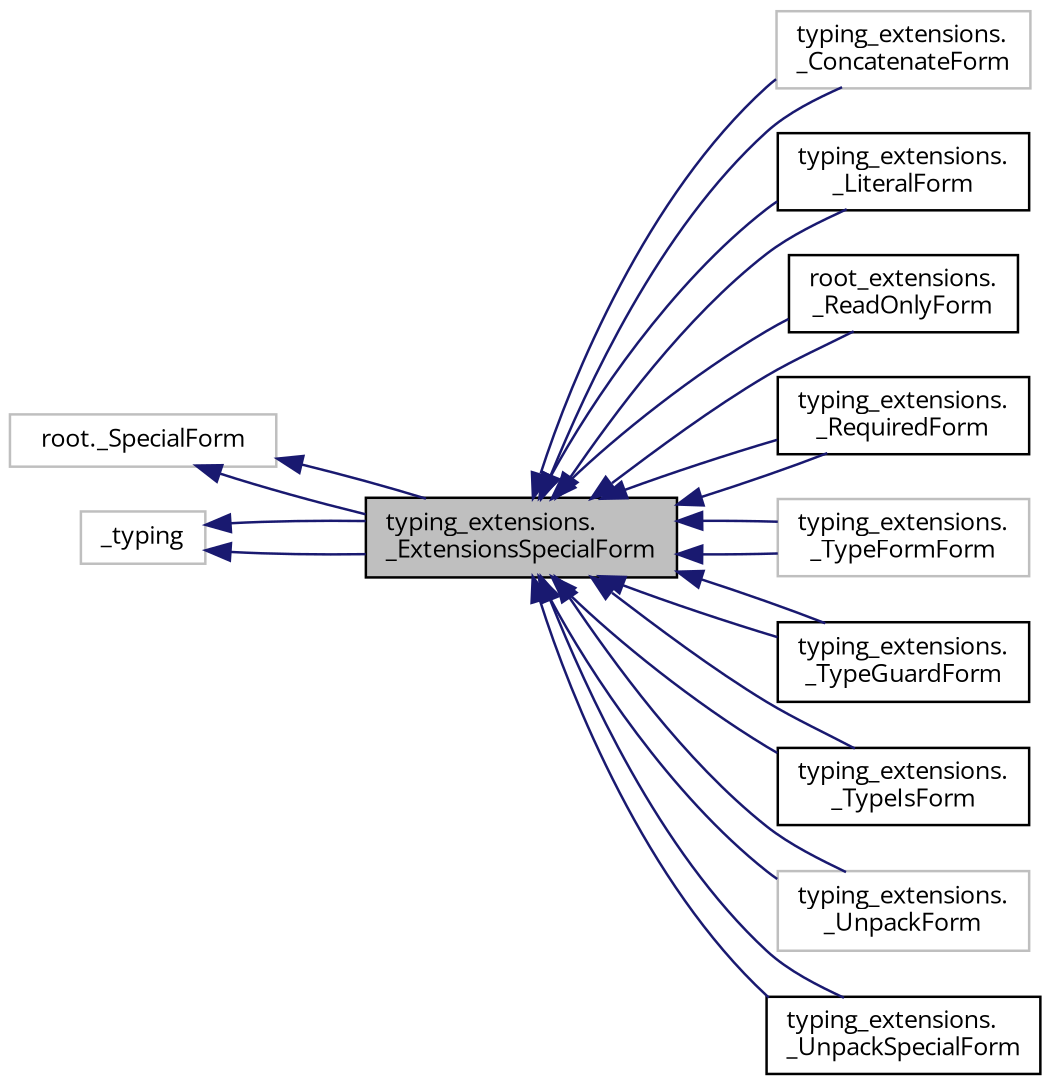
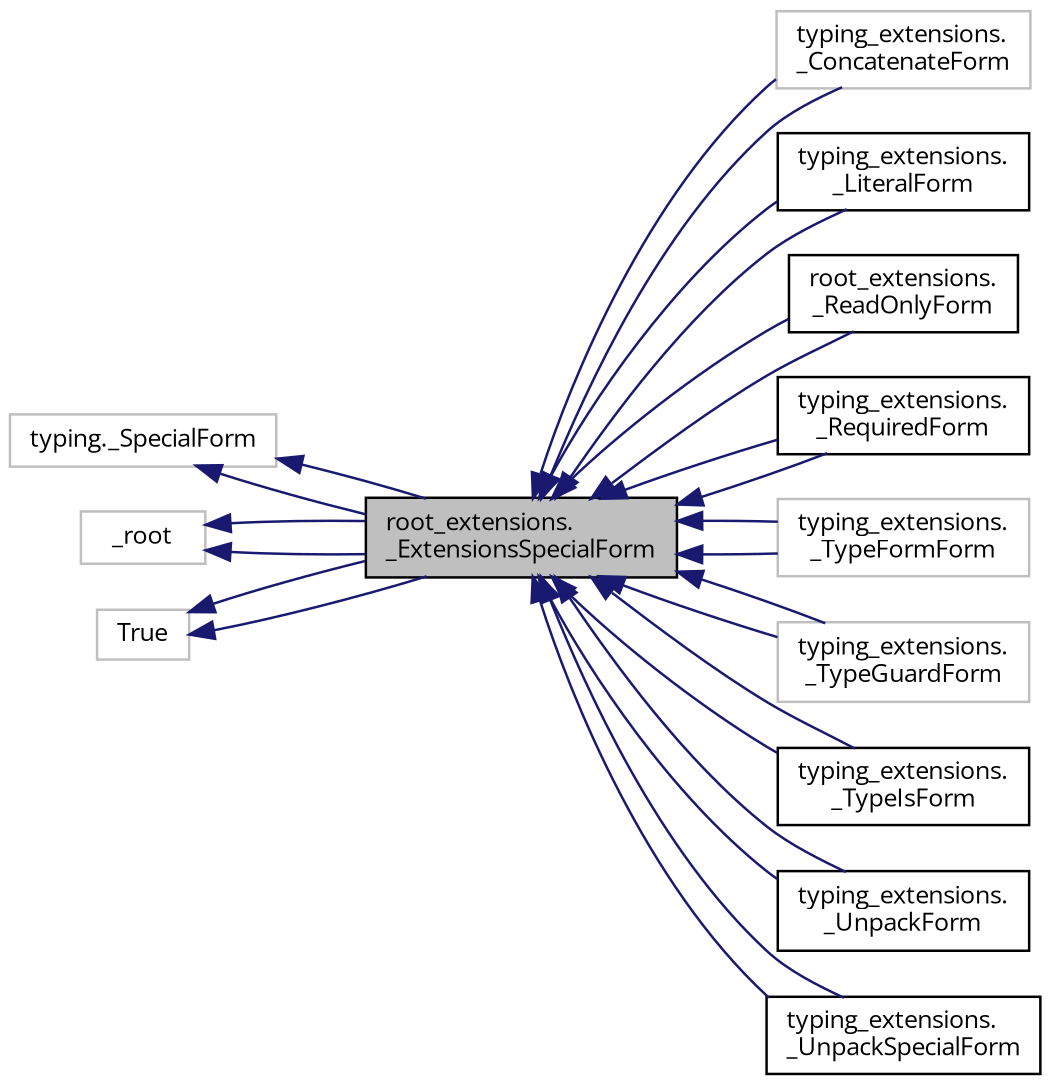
(143, 441) -> (143, 441)
(143, 538) -> (143, 538)
(521, 538) -> (521, 538)
none -> (143, 635)
(903, 662) -> (903, 662)
(903, 911) -> (903, 911)
